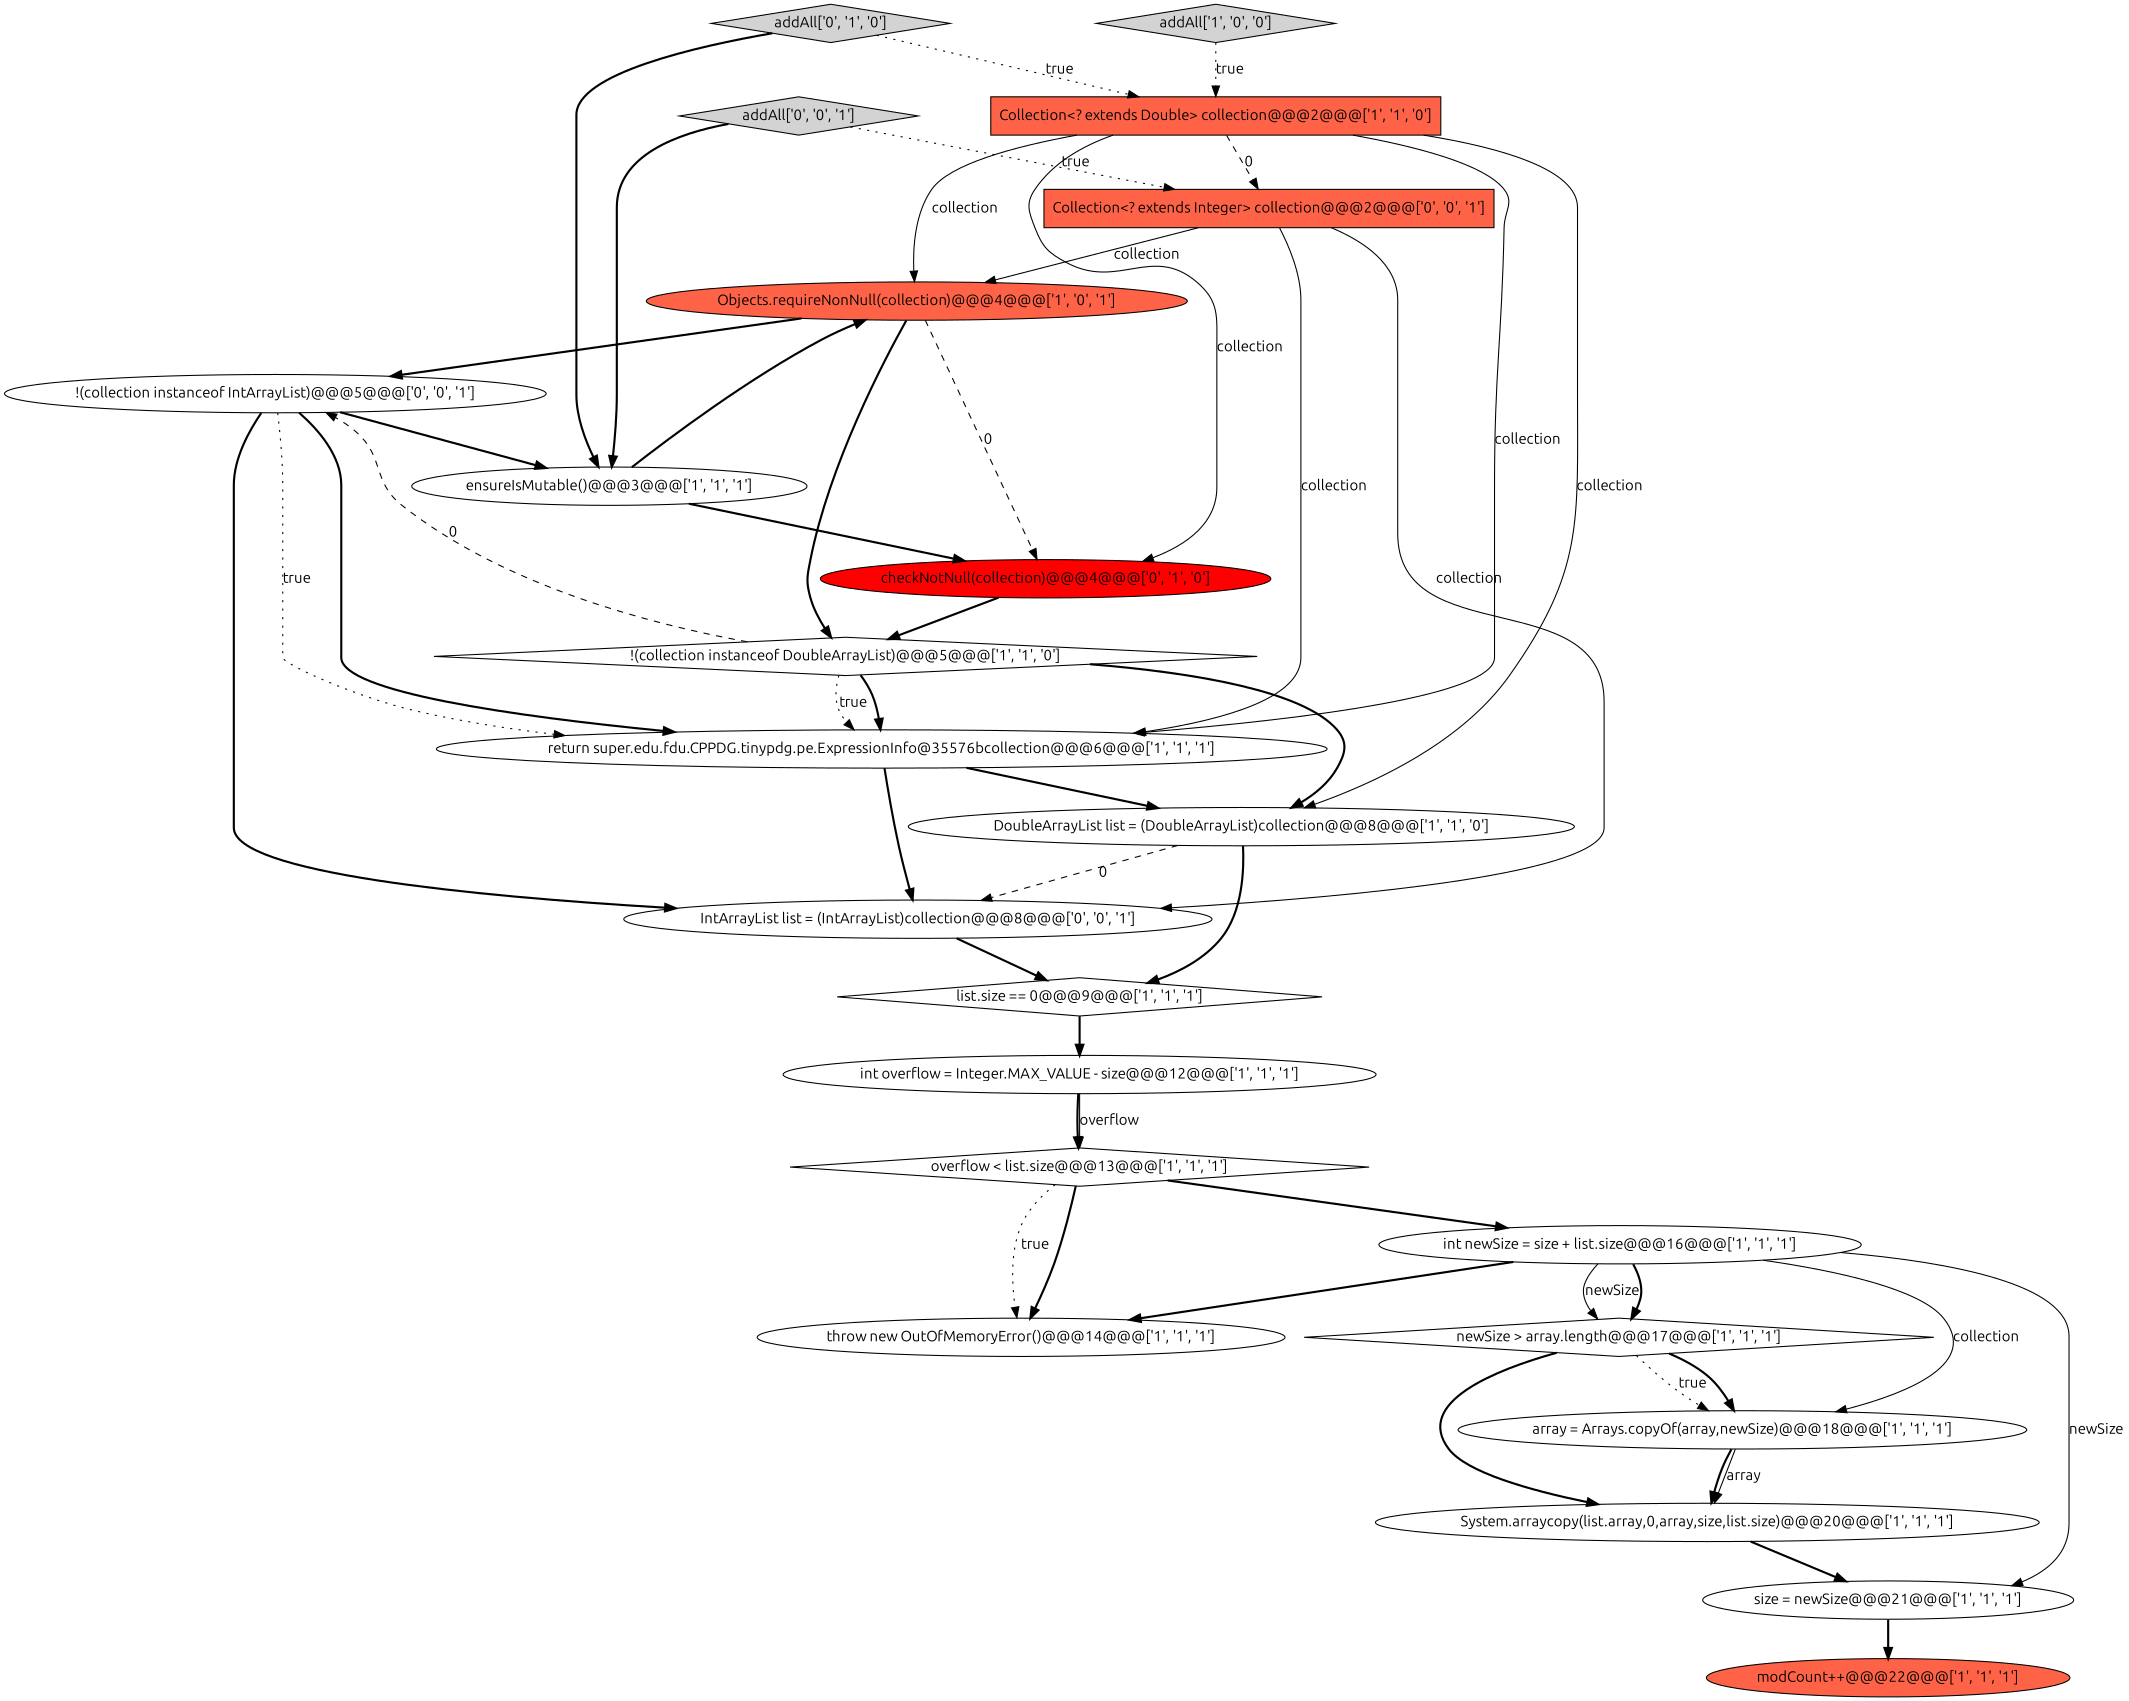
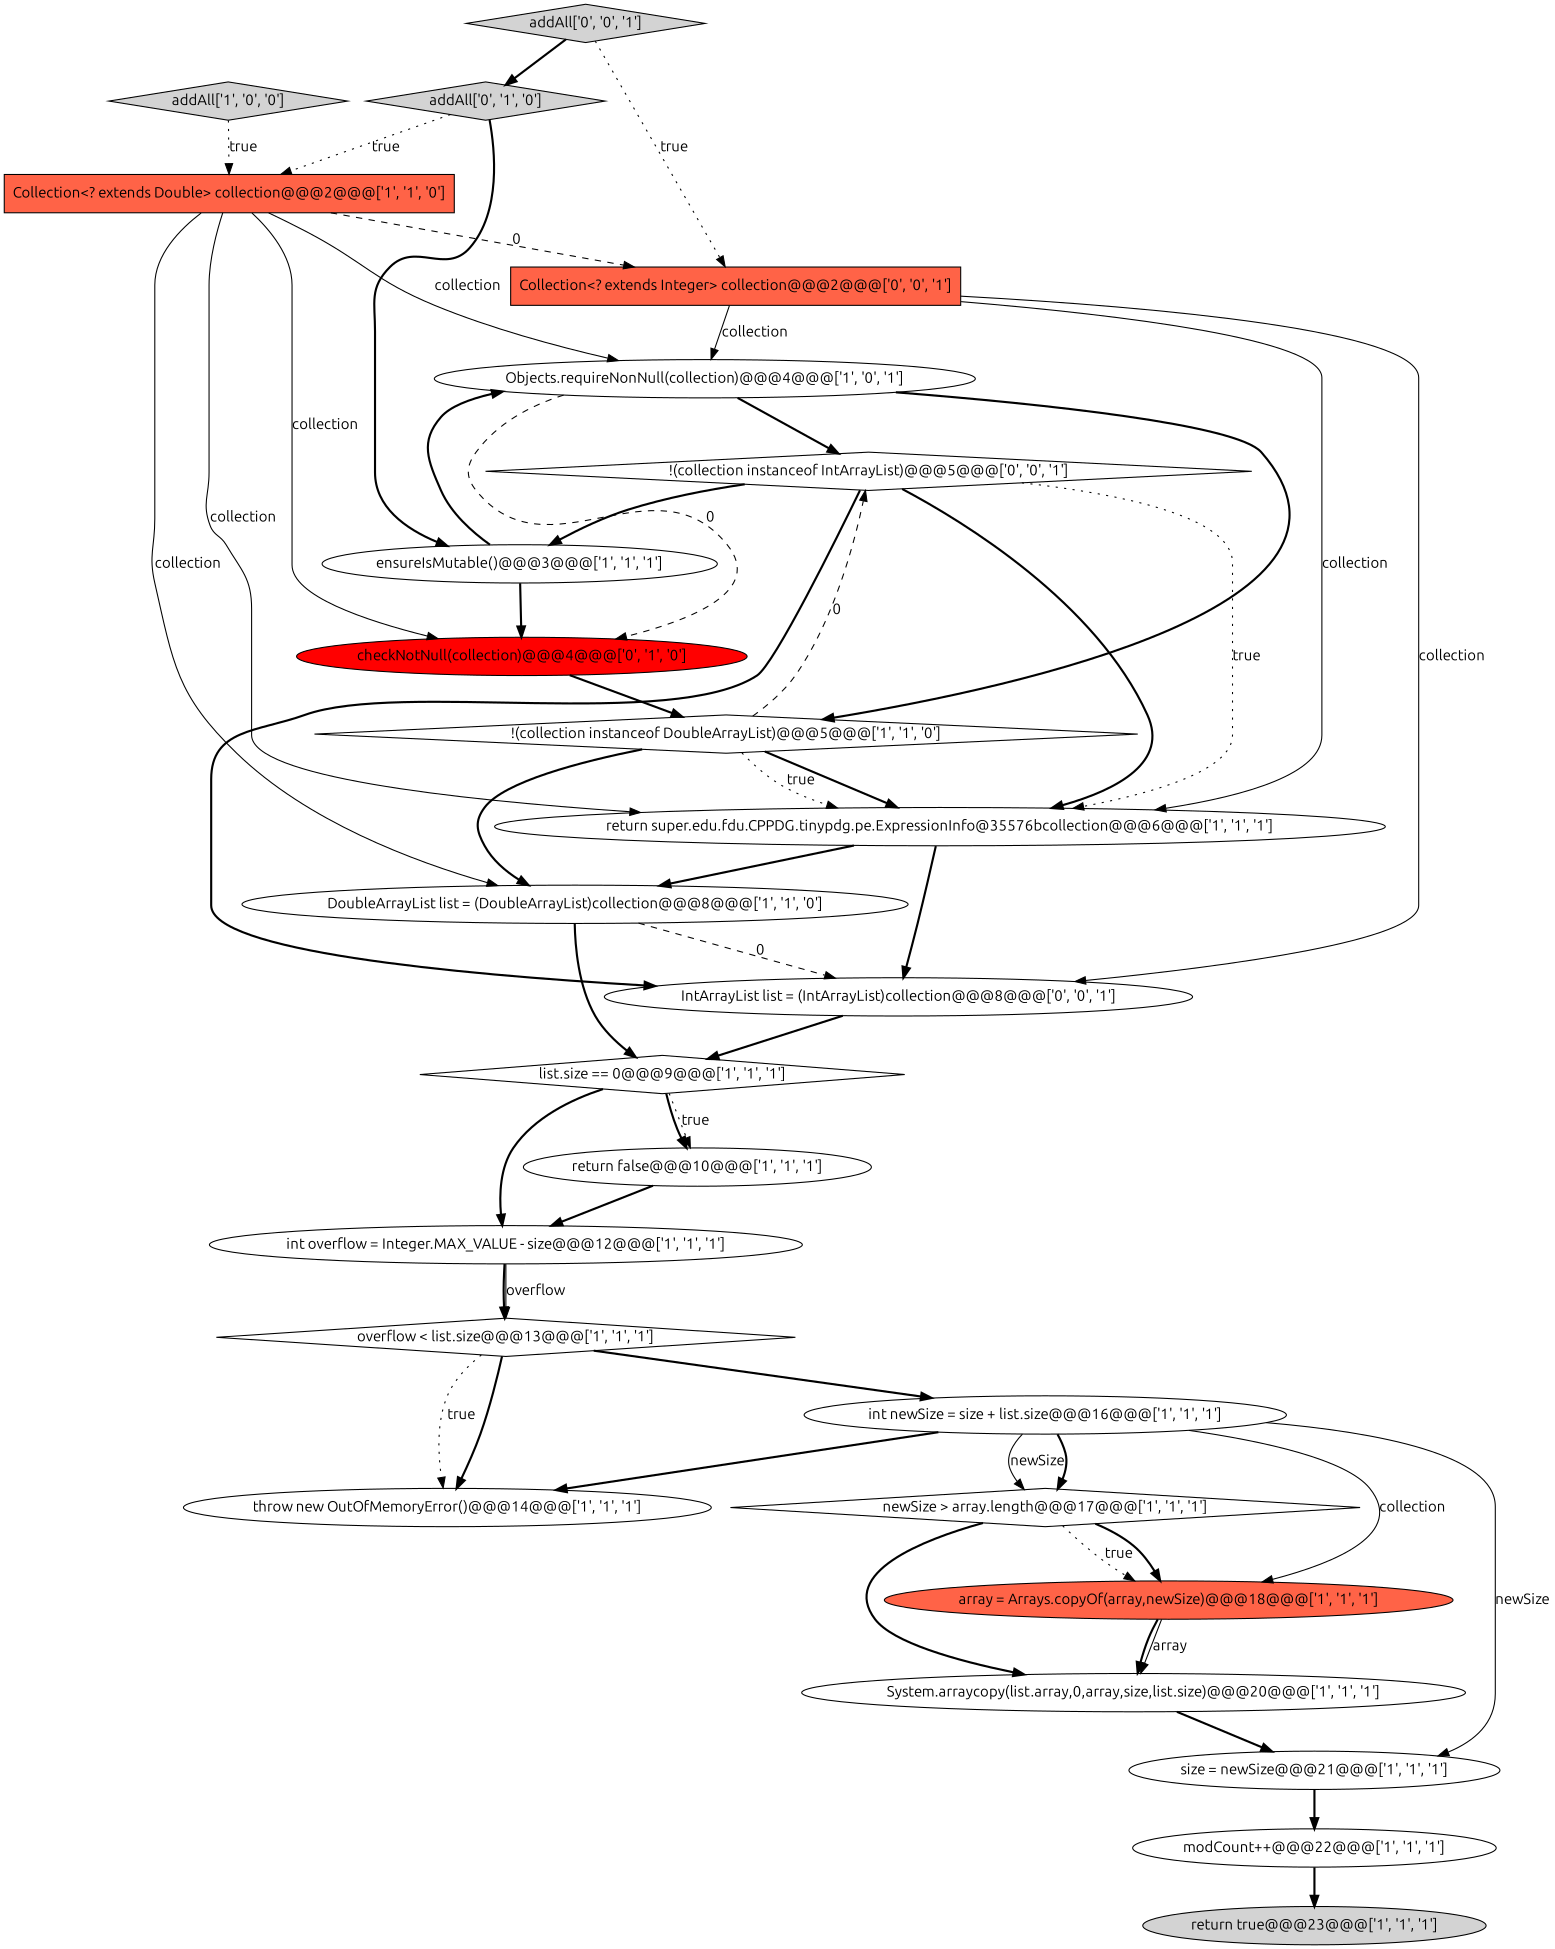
(617, 256) -> (540, 59)
(917, 301) -> (705, 379)
(275, 394) -> (869, 471)
none -> (697, 1167)
(1742, 1430) -> (1169, 1600)
(1888, 1678) -> (1314, 1848)
none -> (1314, 1926)
